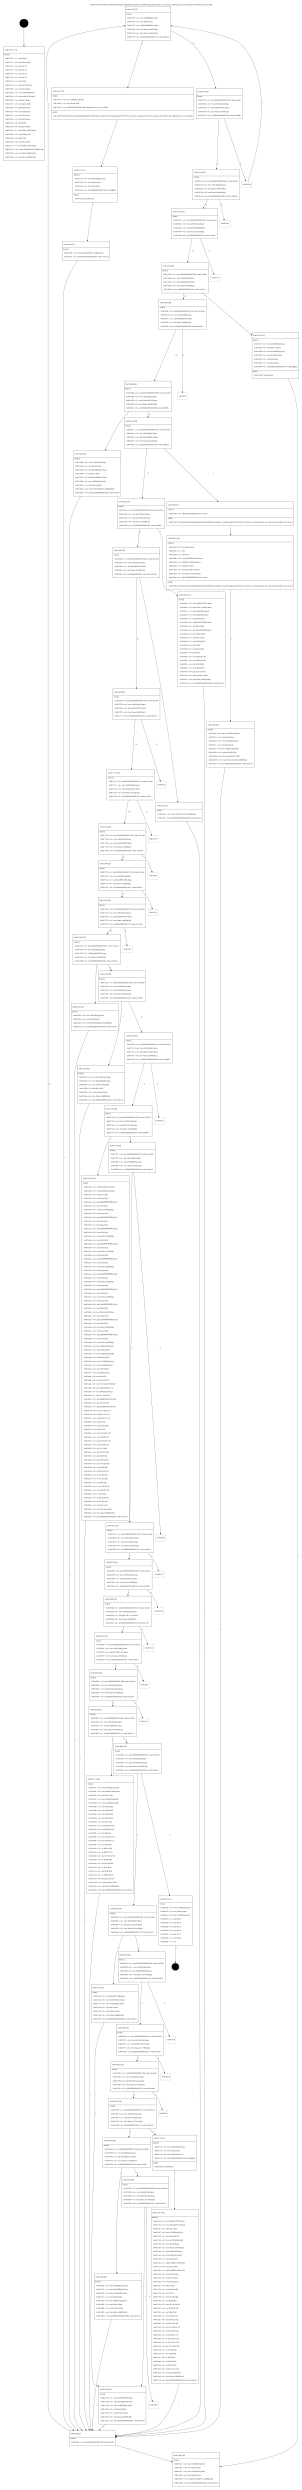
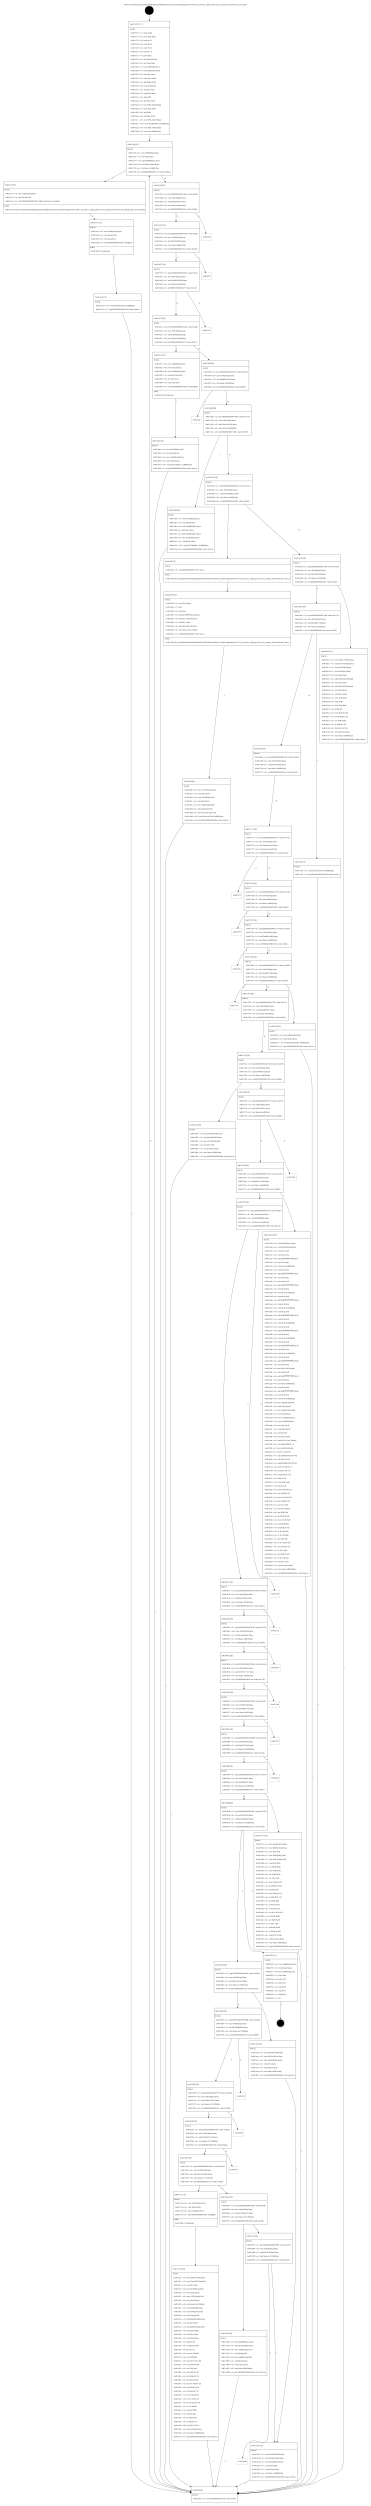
(257, 76) -> (149, 137)
(161, 785) -> none
(96, 983) -> (293, 1002)
(143, 2453) -> (155, 1493)
